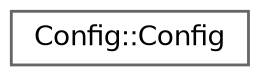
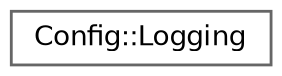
(130, 38) -> (141, 38)
